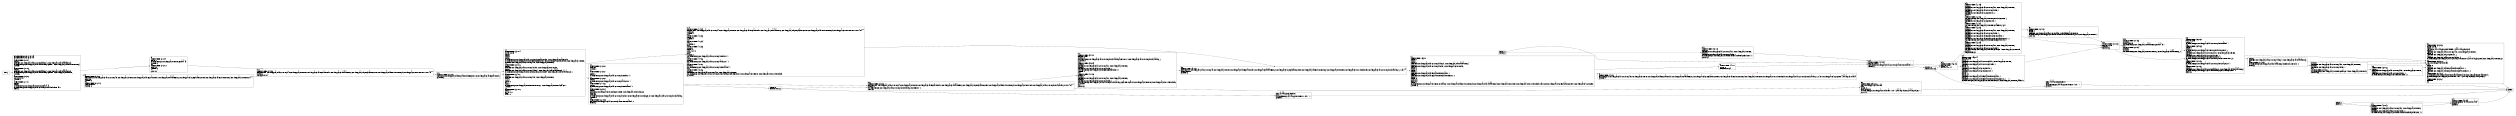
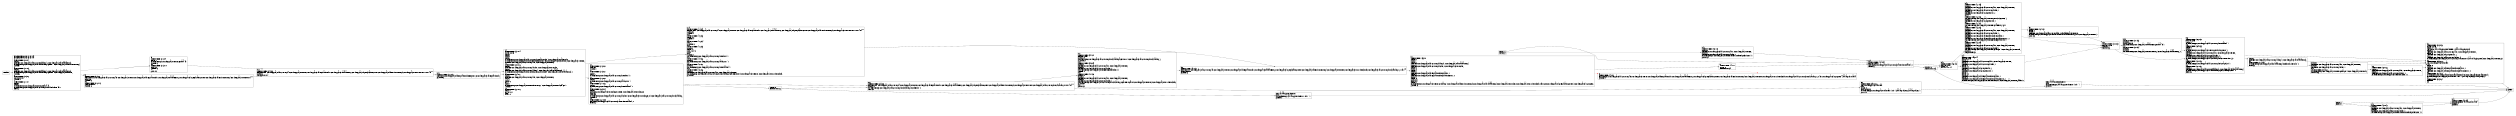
(6, 73) -> (6, 73)
